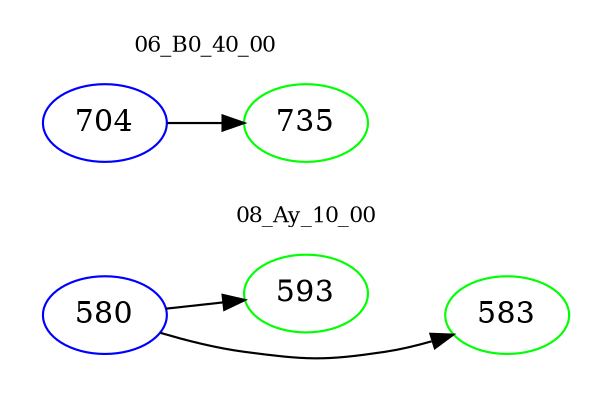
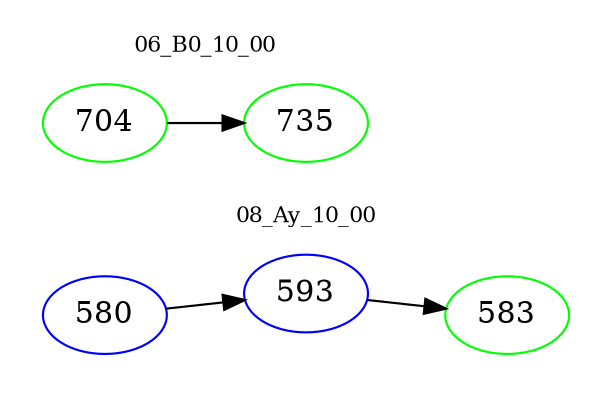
(205, 46) -> (205, 46)
(105, 123) -> (105, 123)
(306, 294) -> (306, 294)
(296, 357) -> (396, 303)
